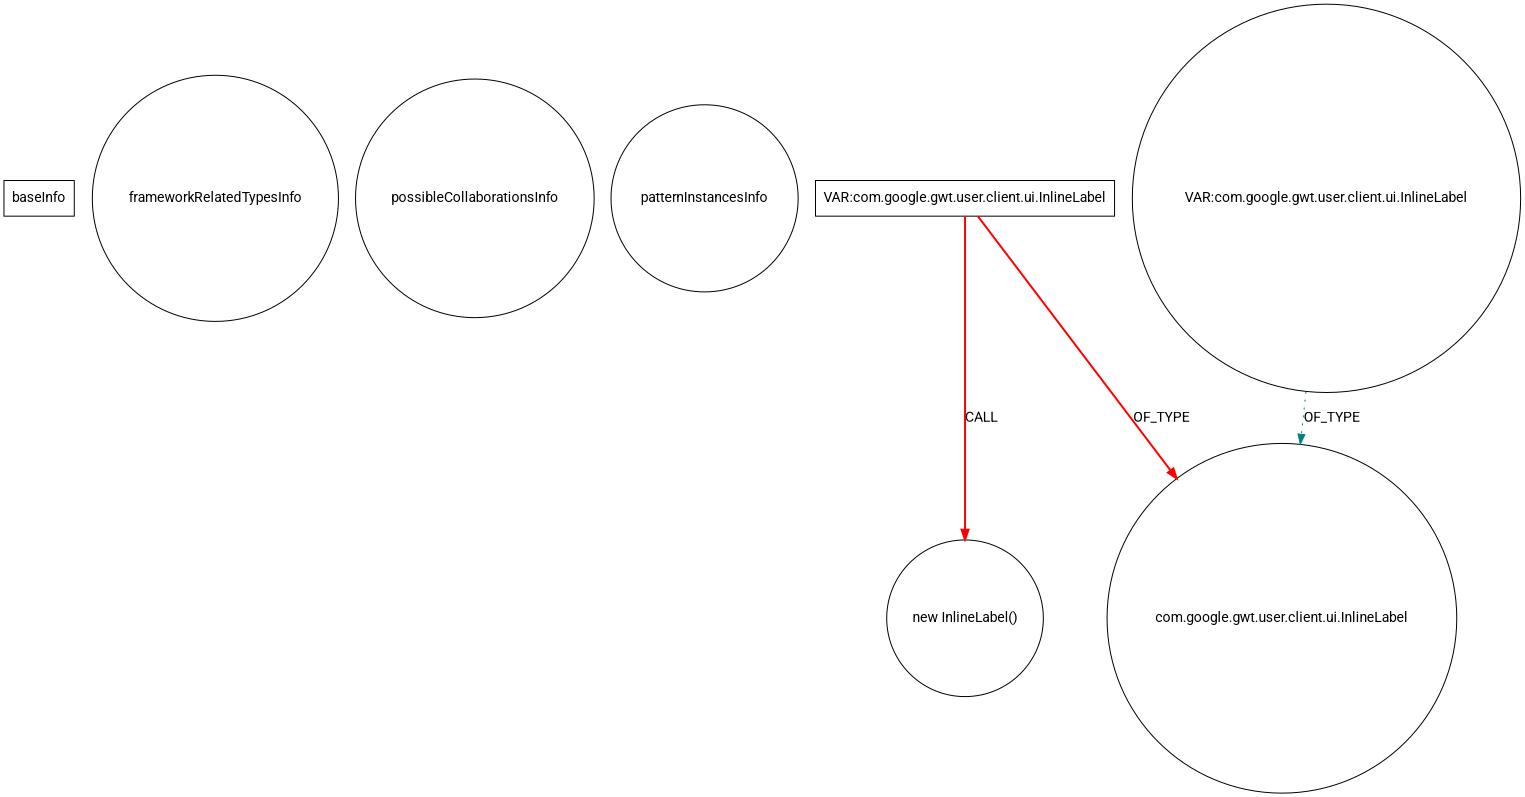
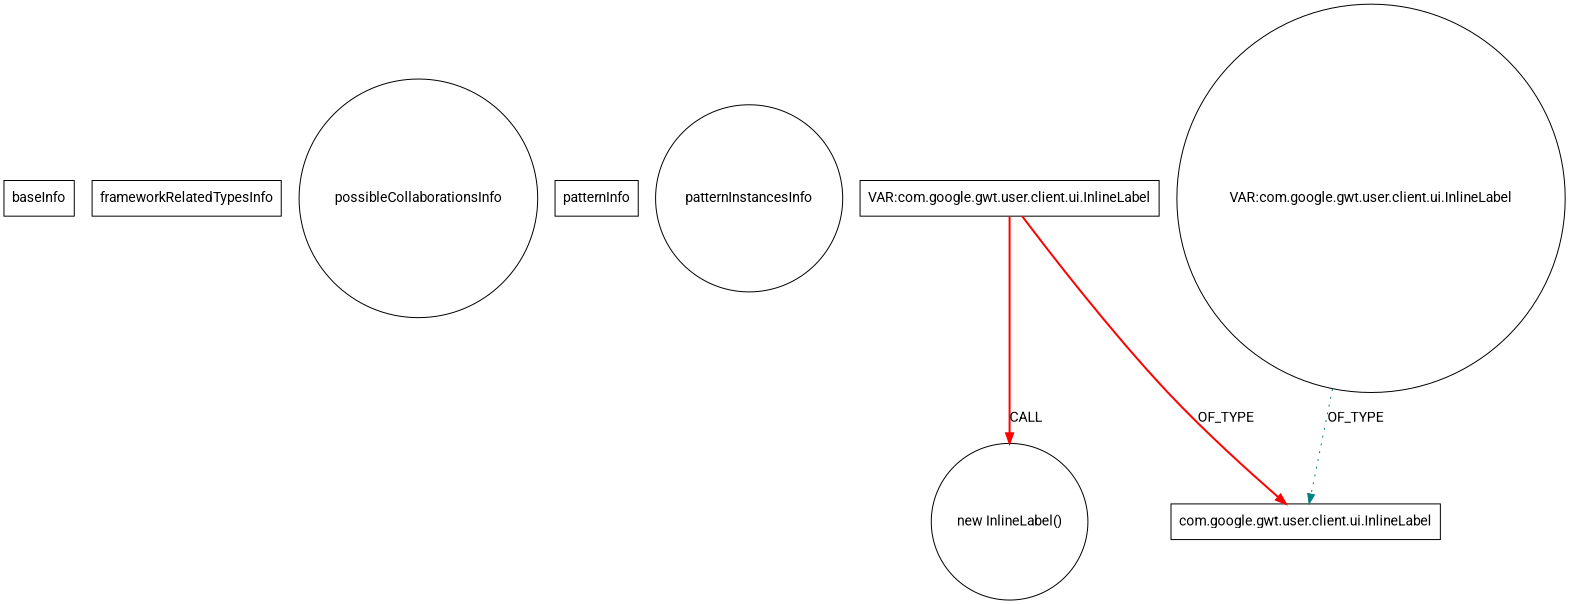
(215, 198) -> (187, 198)
none -> (597, 198)
(1282, 618) -> (1306, 522)
